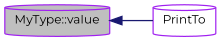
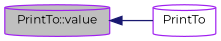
(57, 21) -> (57, 21)
